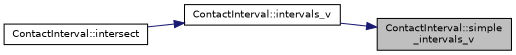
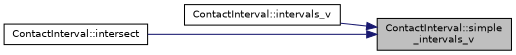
(161, 25) -> (257, 34)
